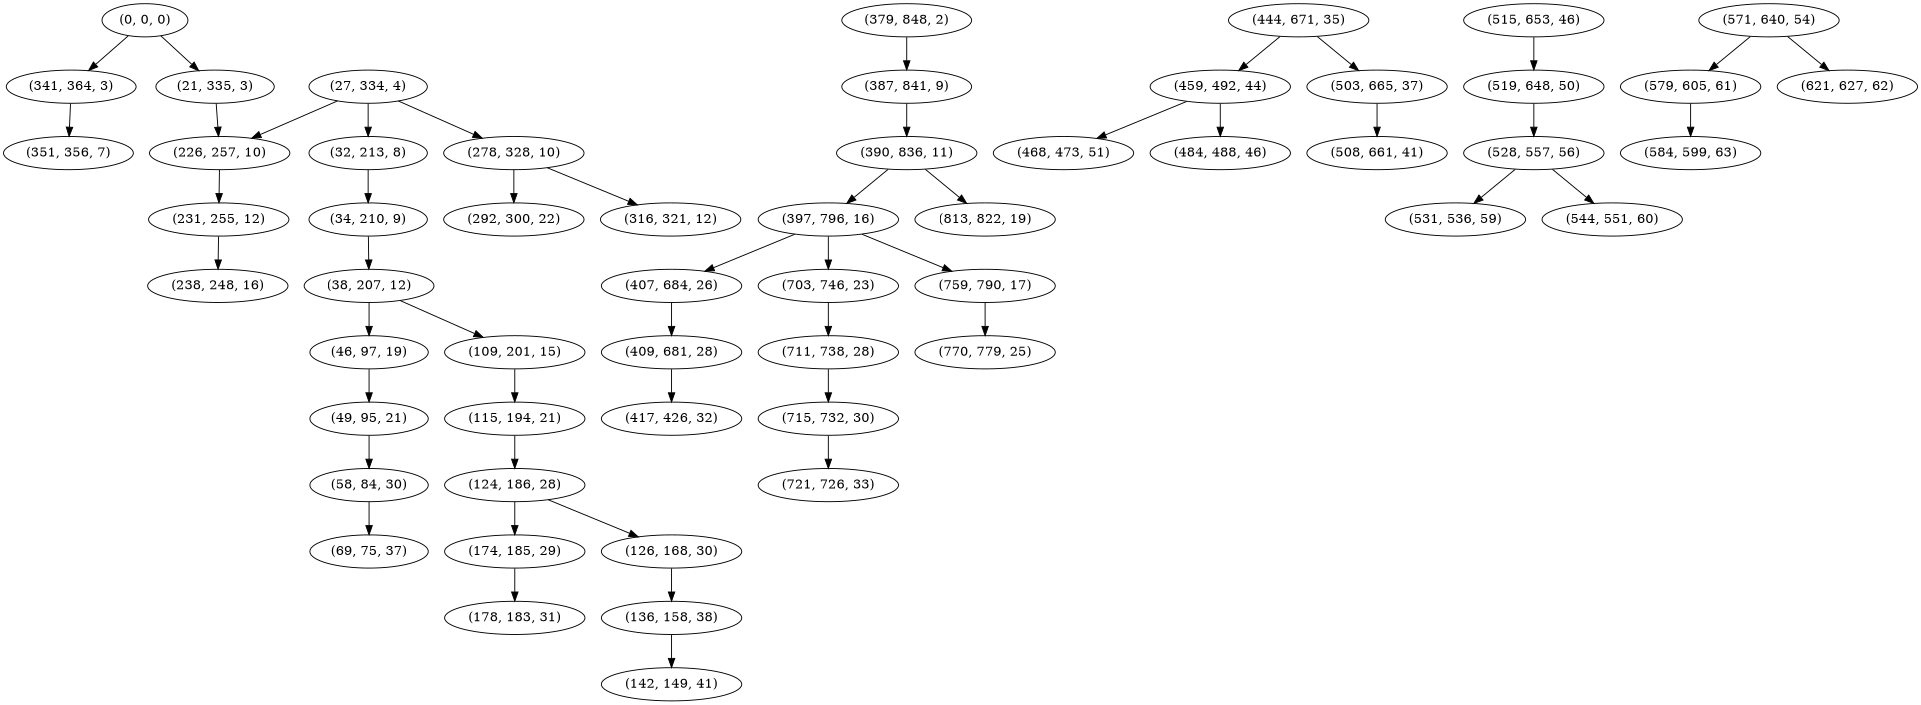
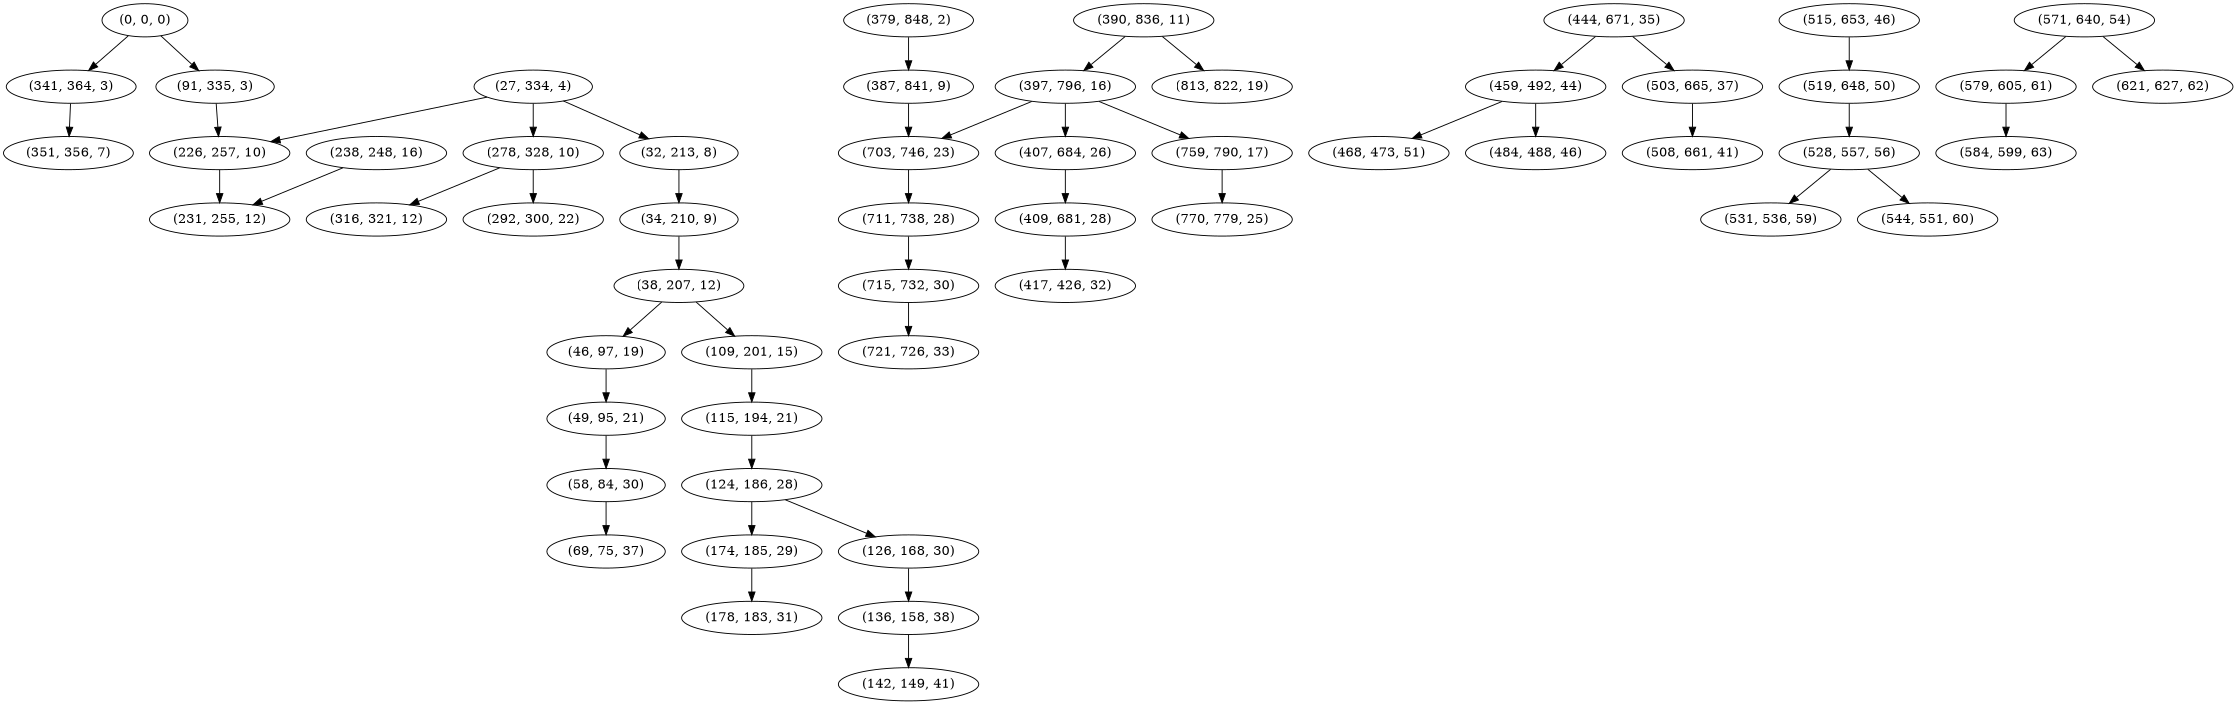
(215, 87) -> (215, 87)
(907, 115) -> (909, 115)
(218, 248) -> (302, 185)
